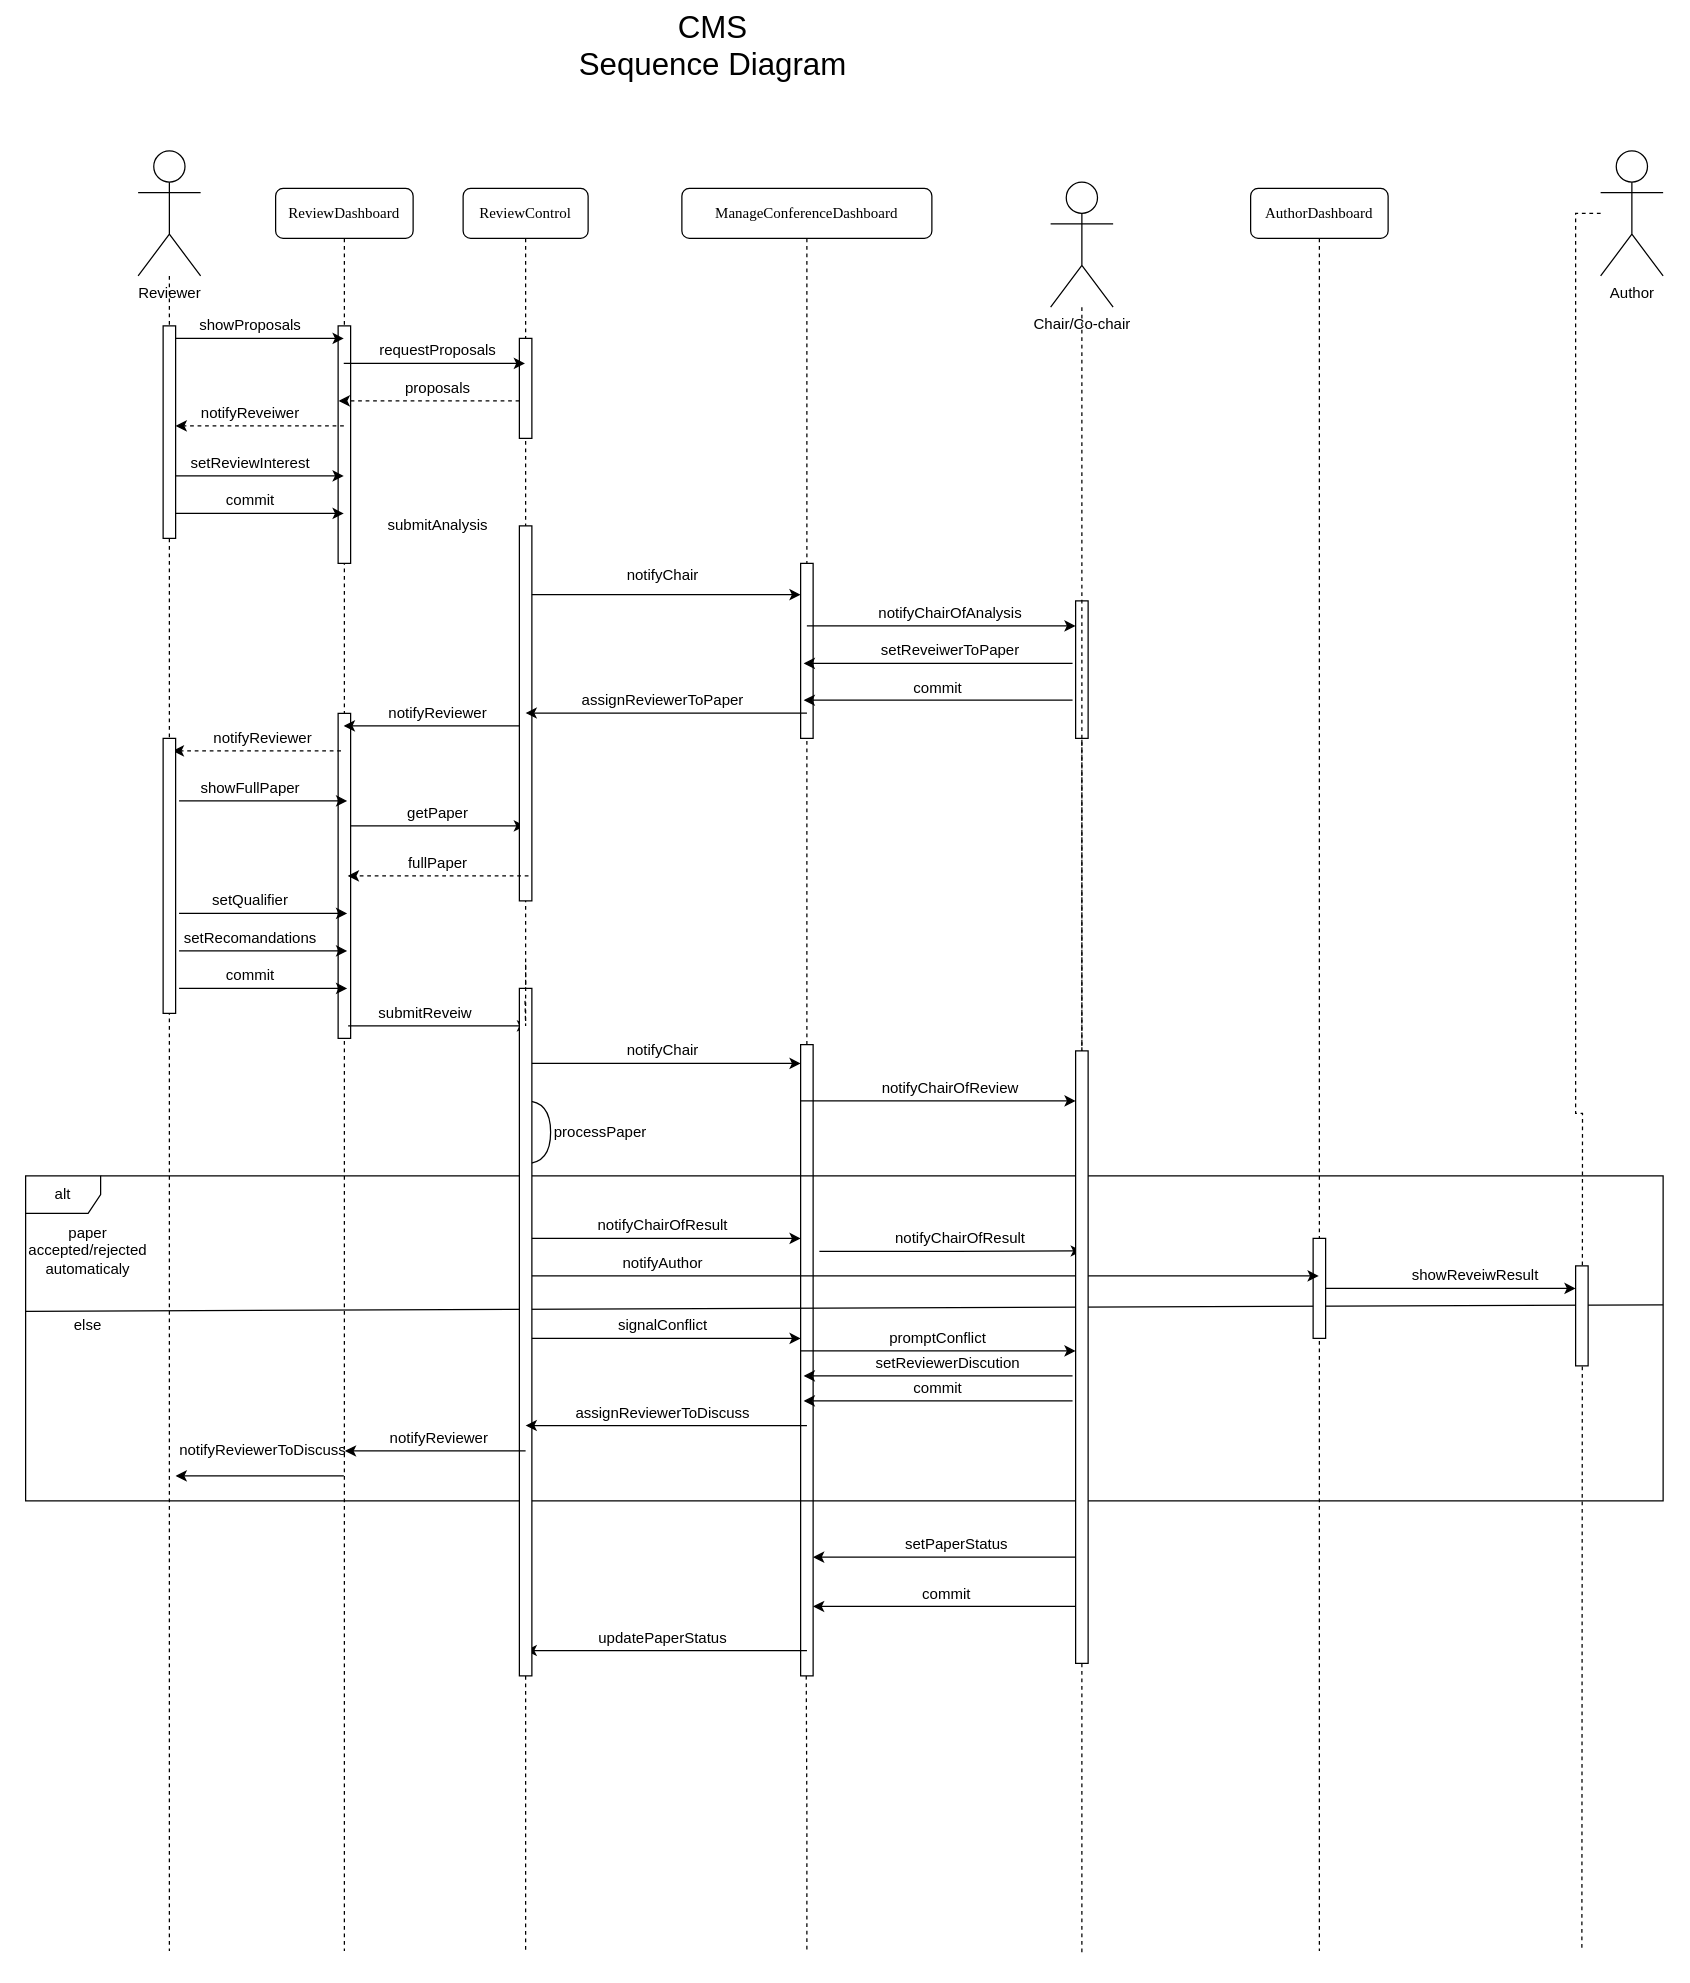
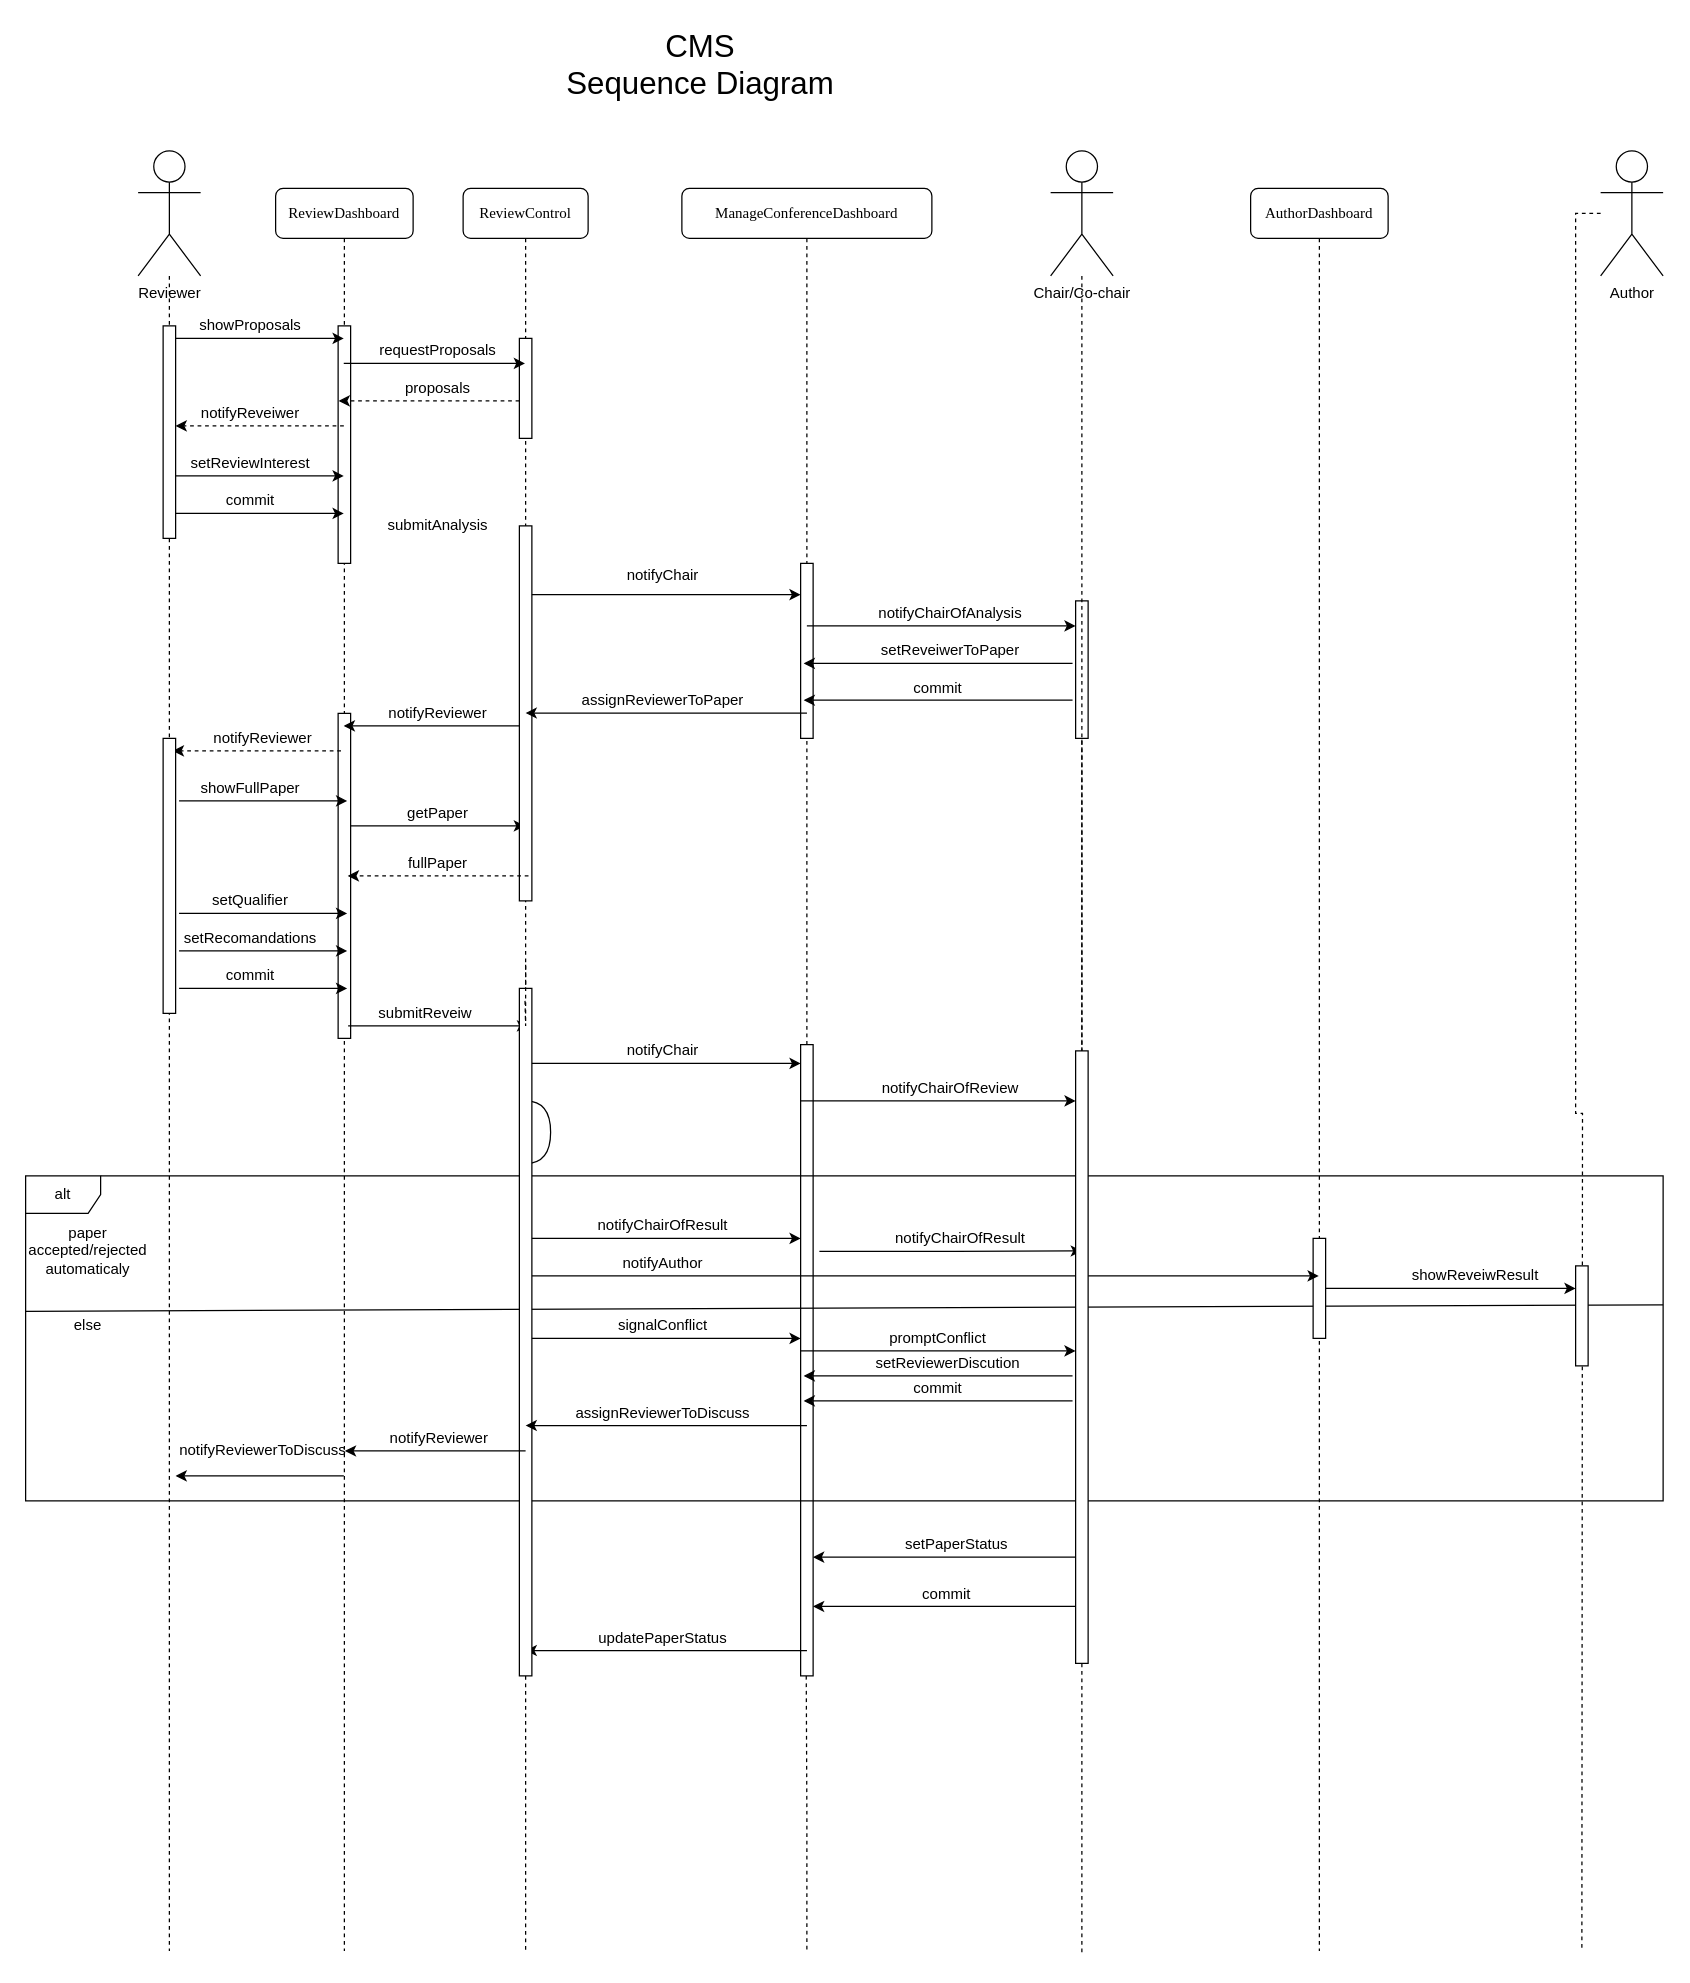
(713, 44) -> (701, 63)
(1082, 244) -> (1082, 213)
(601, 1132) -> none
